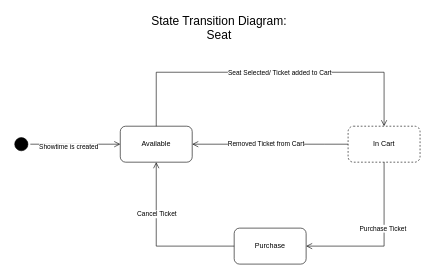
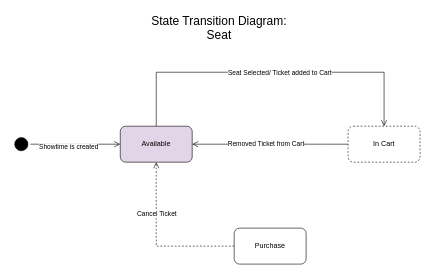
(156, 144) -> (156, 144)
(156, 244) -> (156, 244)
(348, 246) -> none
